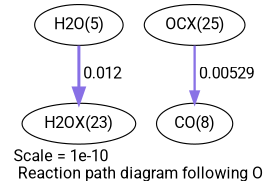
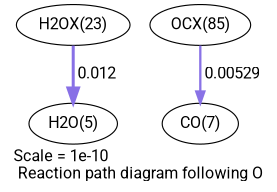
(195, 25) -> (200, 25)
(79, 67) -> (73, 67)
(195, 124) -> (200, 124)
